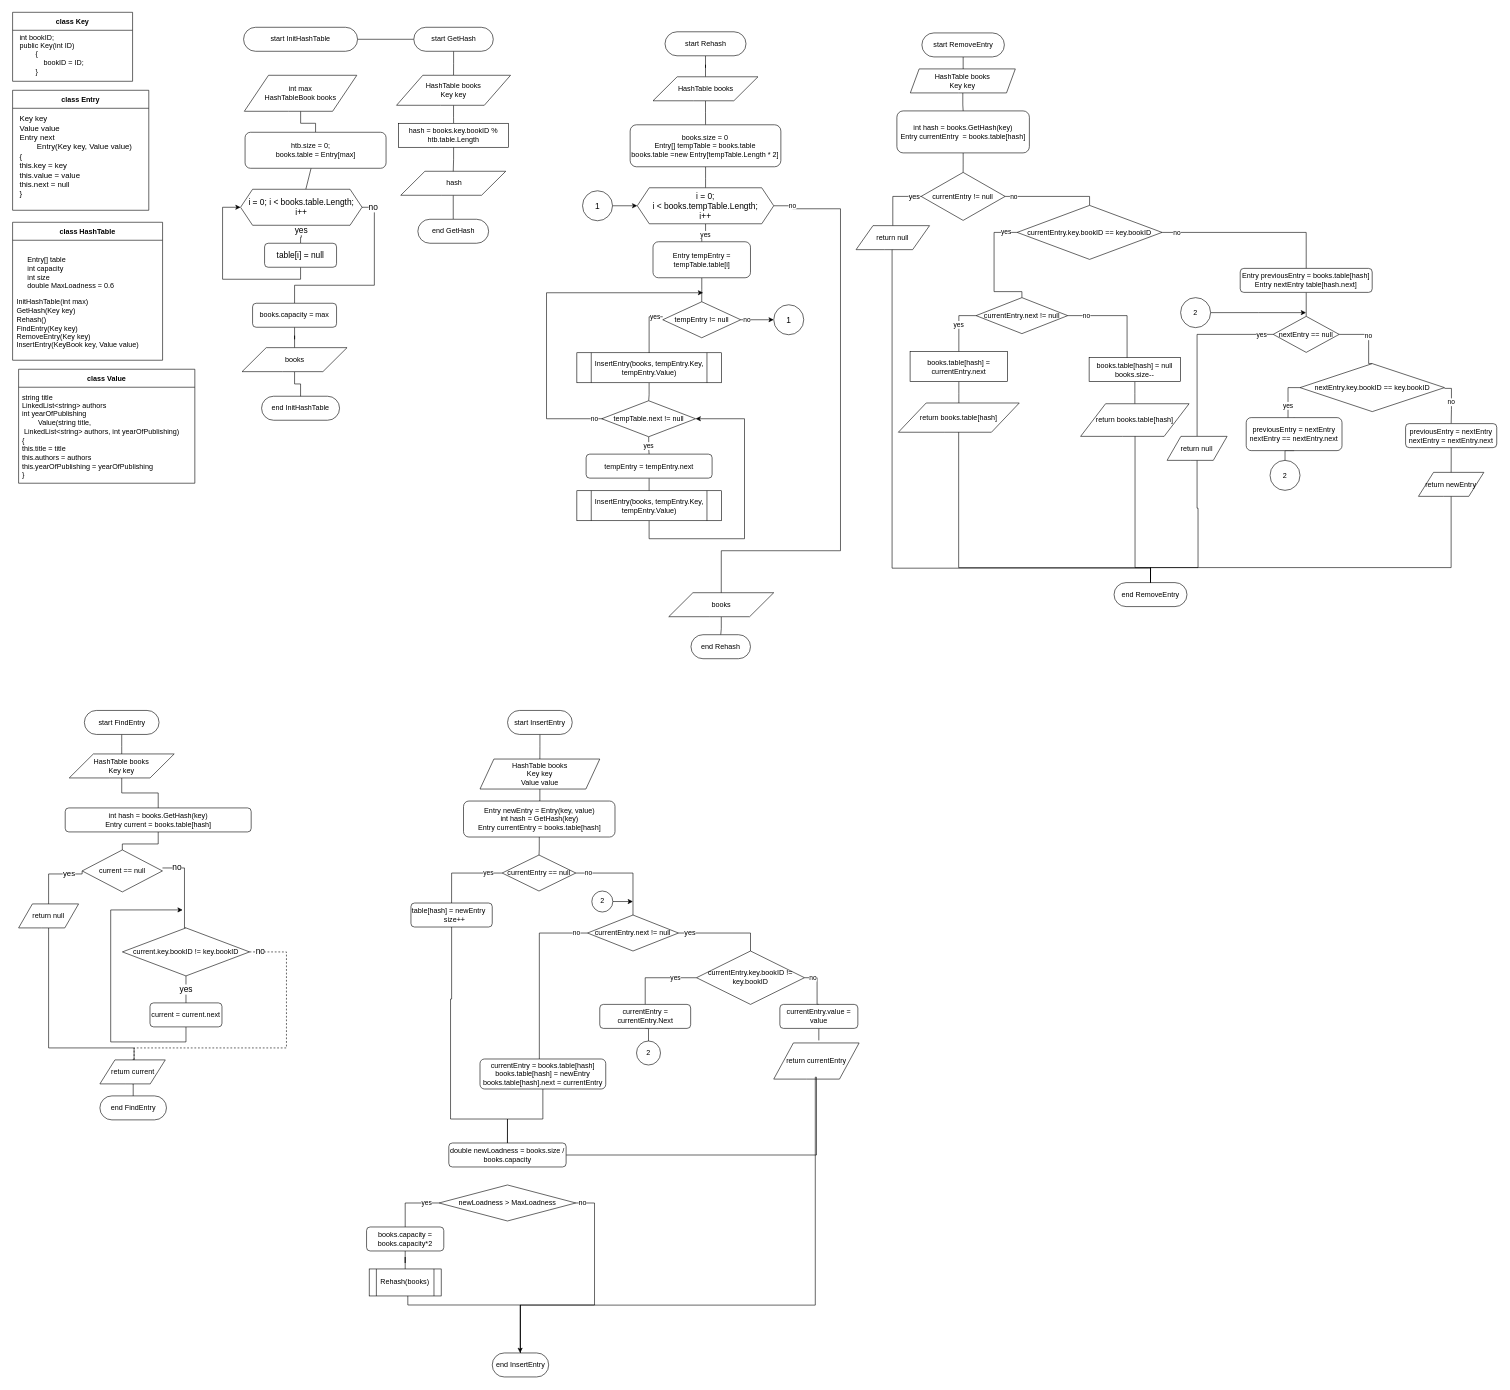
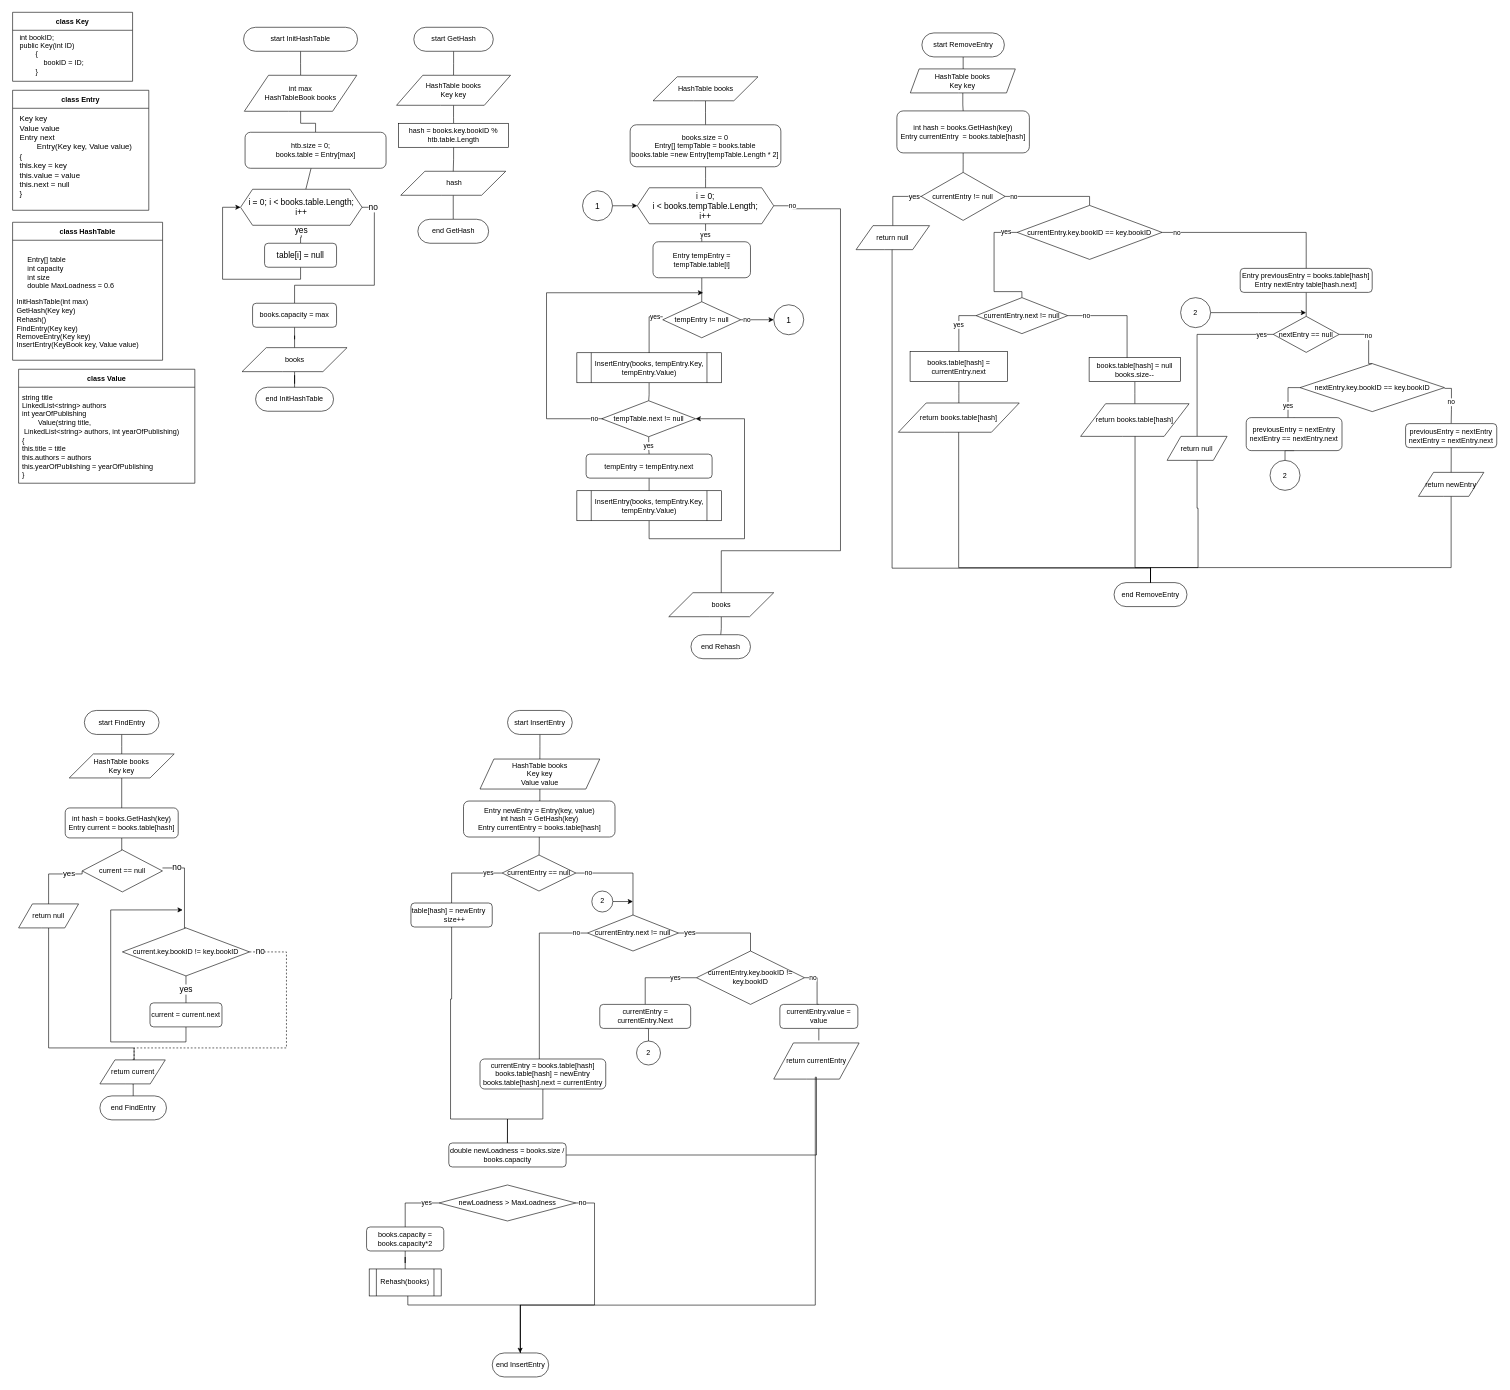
(385, 39) -> (300, 63)
(705, 44) -> none
(705, 67) -> none
(300, 408) -> (294, 399)
(158, 820) -> (121, 823)
